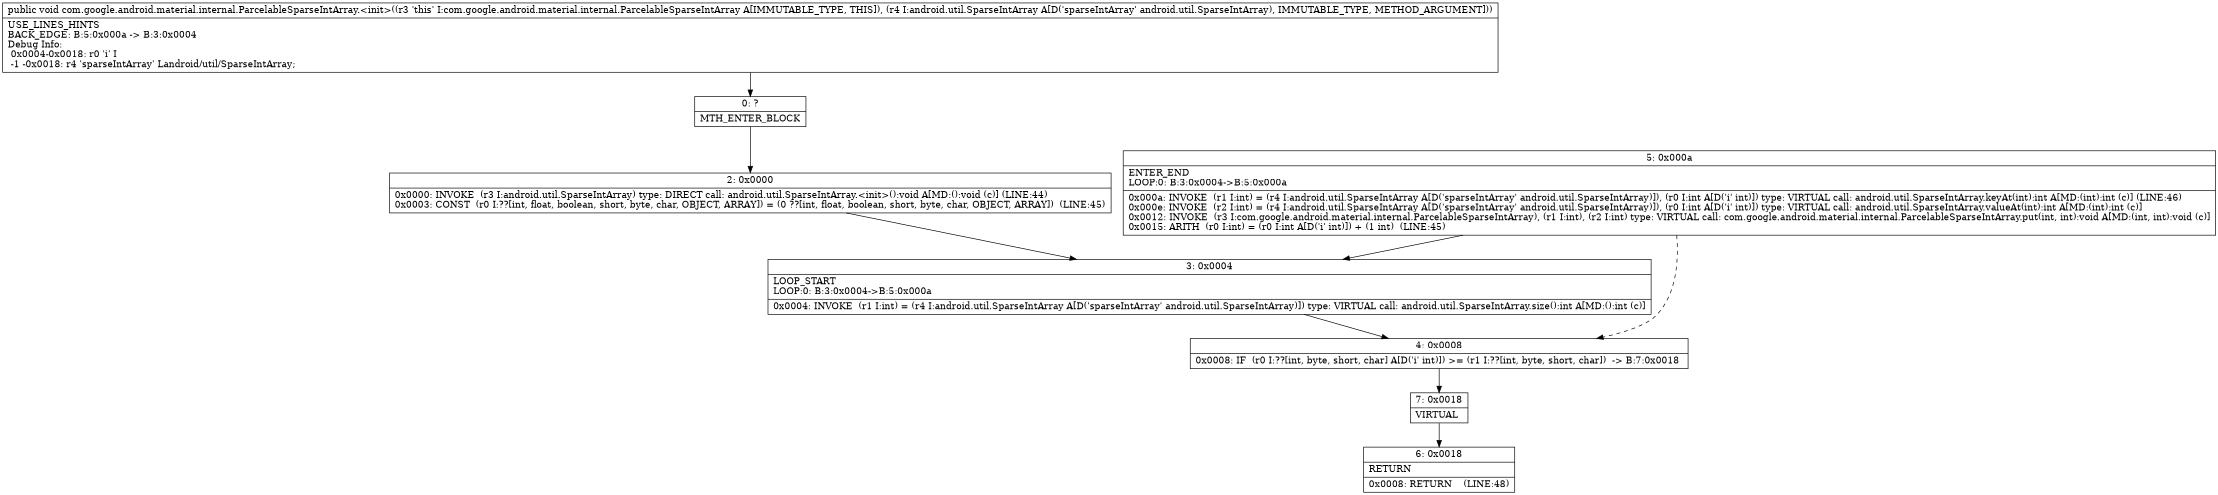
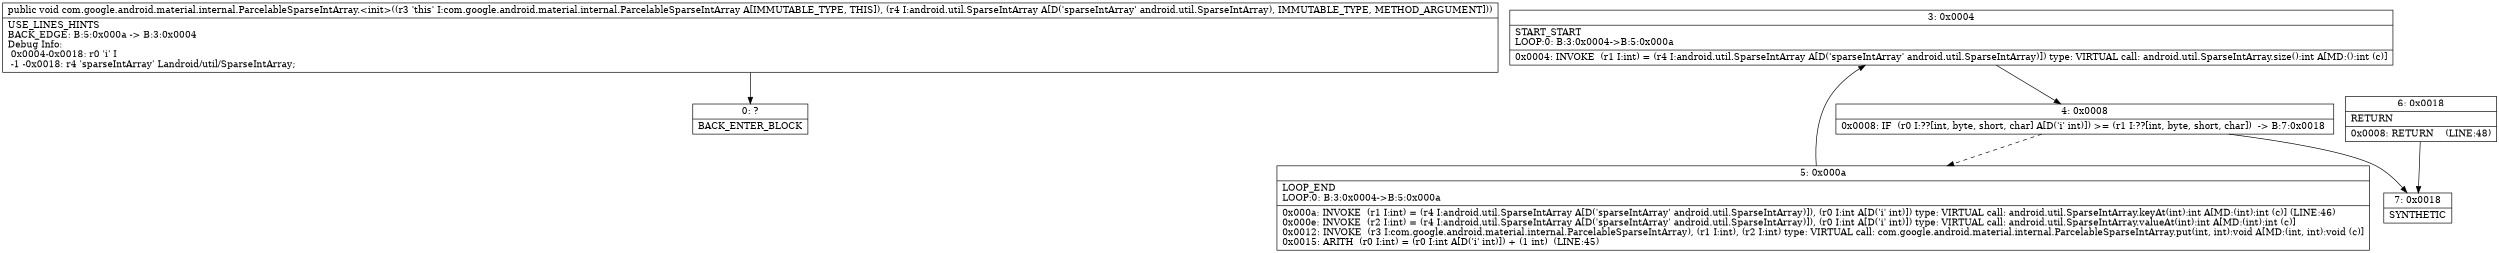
(750, 119) -> (750, 126)
(1159, 173) -> (1309, 188)
(750, 193) -> none
(805, 282) -> (1548, 32)
(1665, 305) -> (1998, 149)
(1437, 415) -> (2418, 215)
(1439, 432) -> (2419, 164)
